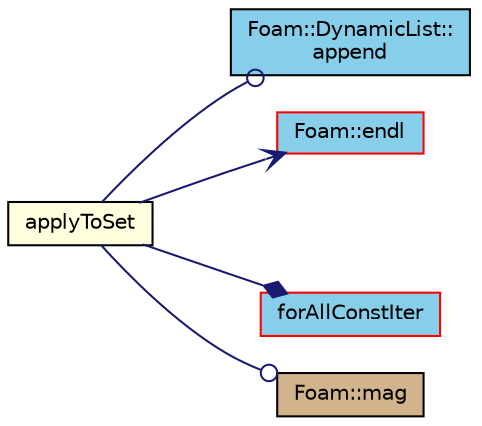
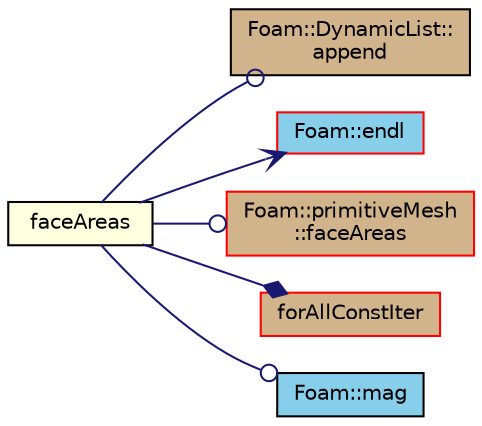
(350, 42) -> (350, 42)
(80, 224) -> (80, 224)
none -> (350, 224)
(350, 314) -> (350, 314)
(350, 395) -> (350, 395)
